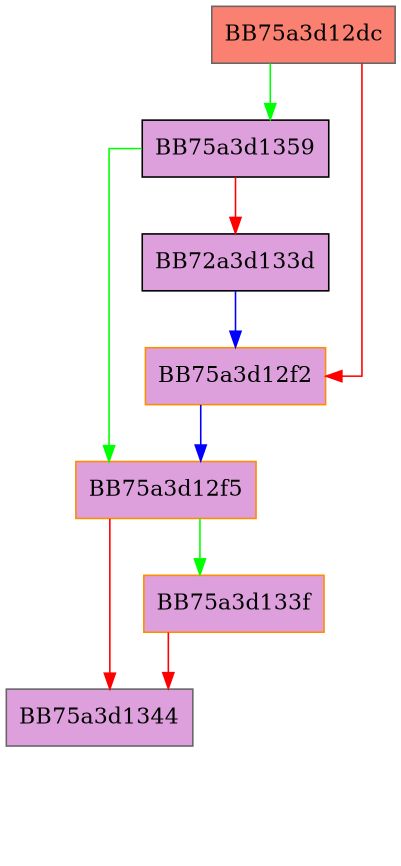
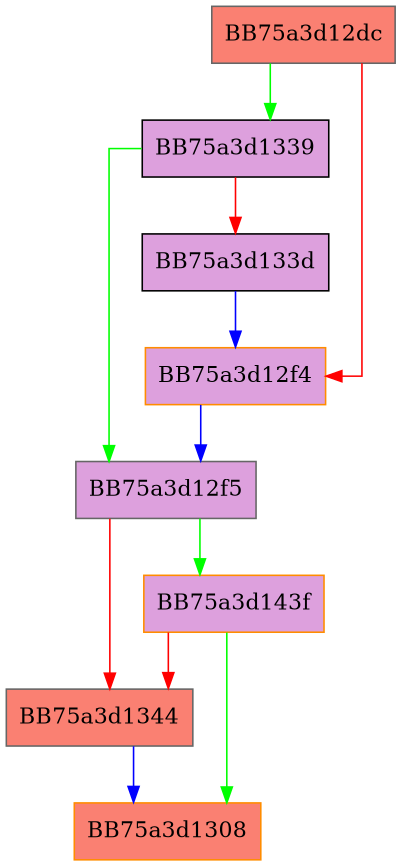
(236, 149) -> (236, 149)
(236, 262) -> (236, 262)
(236, 376) -> (236, 376)
(166, 490) -> (166, 490)
(234, 604) -> (234, 604)
(100, 718) -> (100, 718)
none -> (168, 831)
